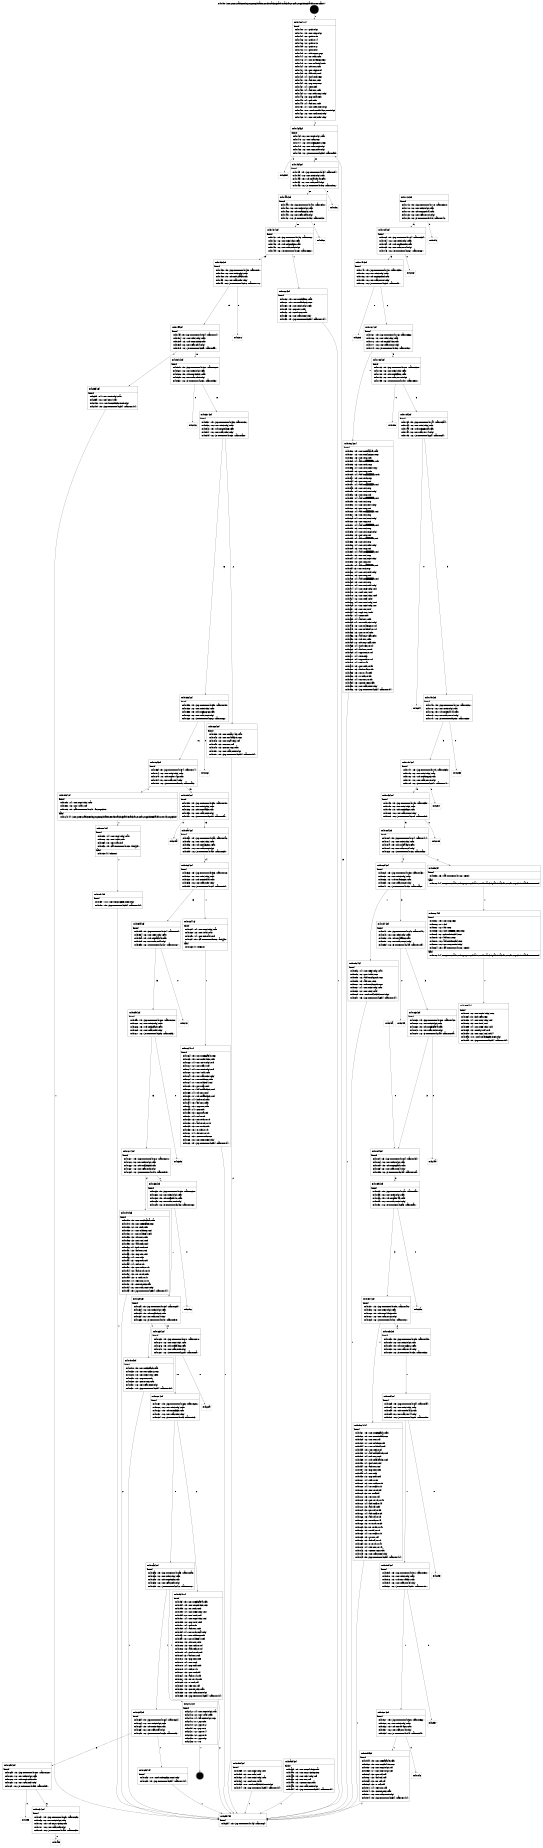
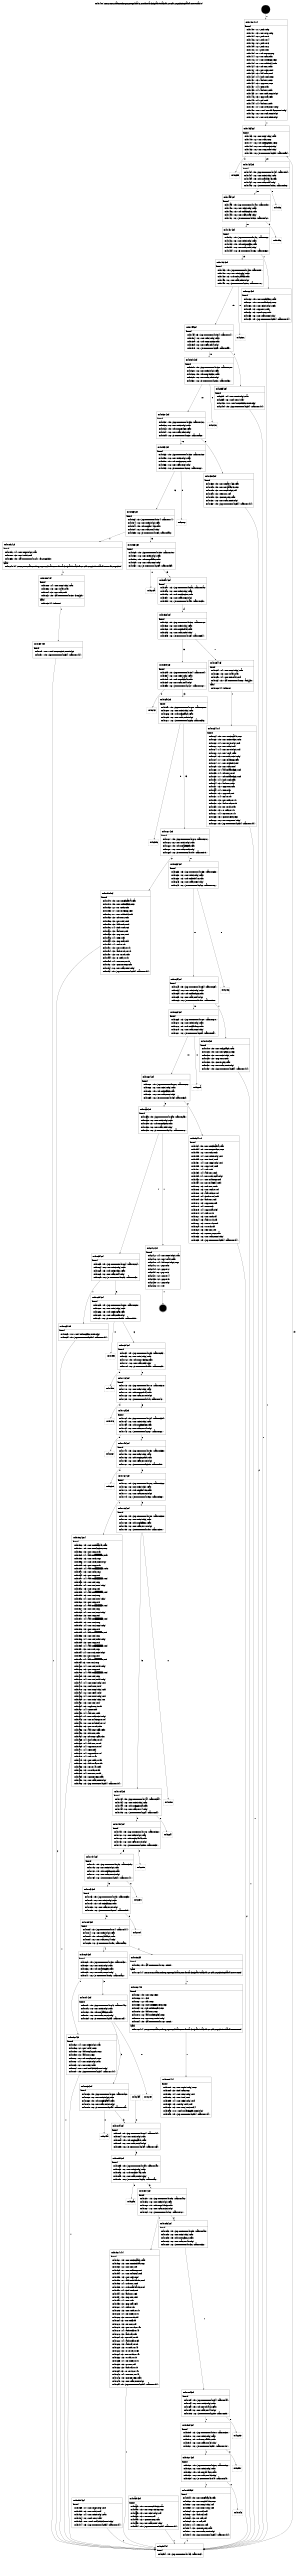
none -> (141, 1372)
